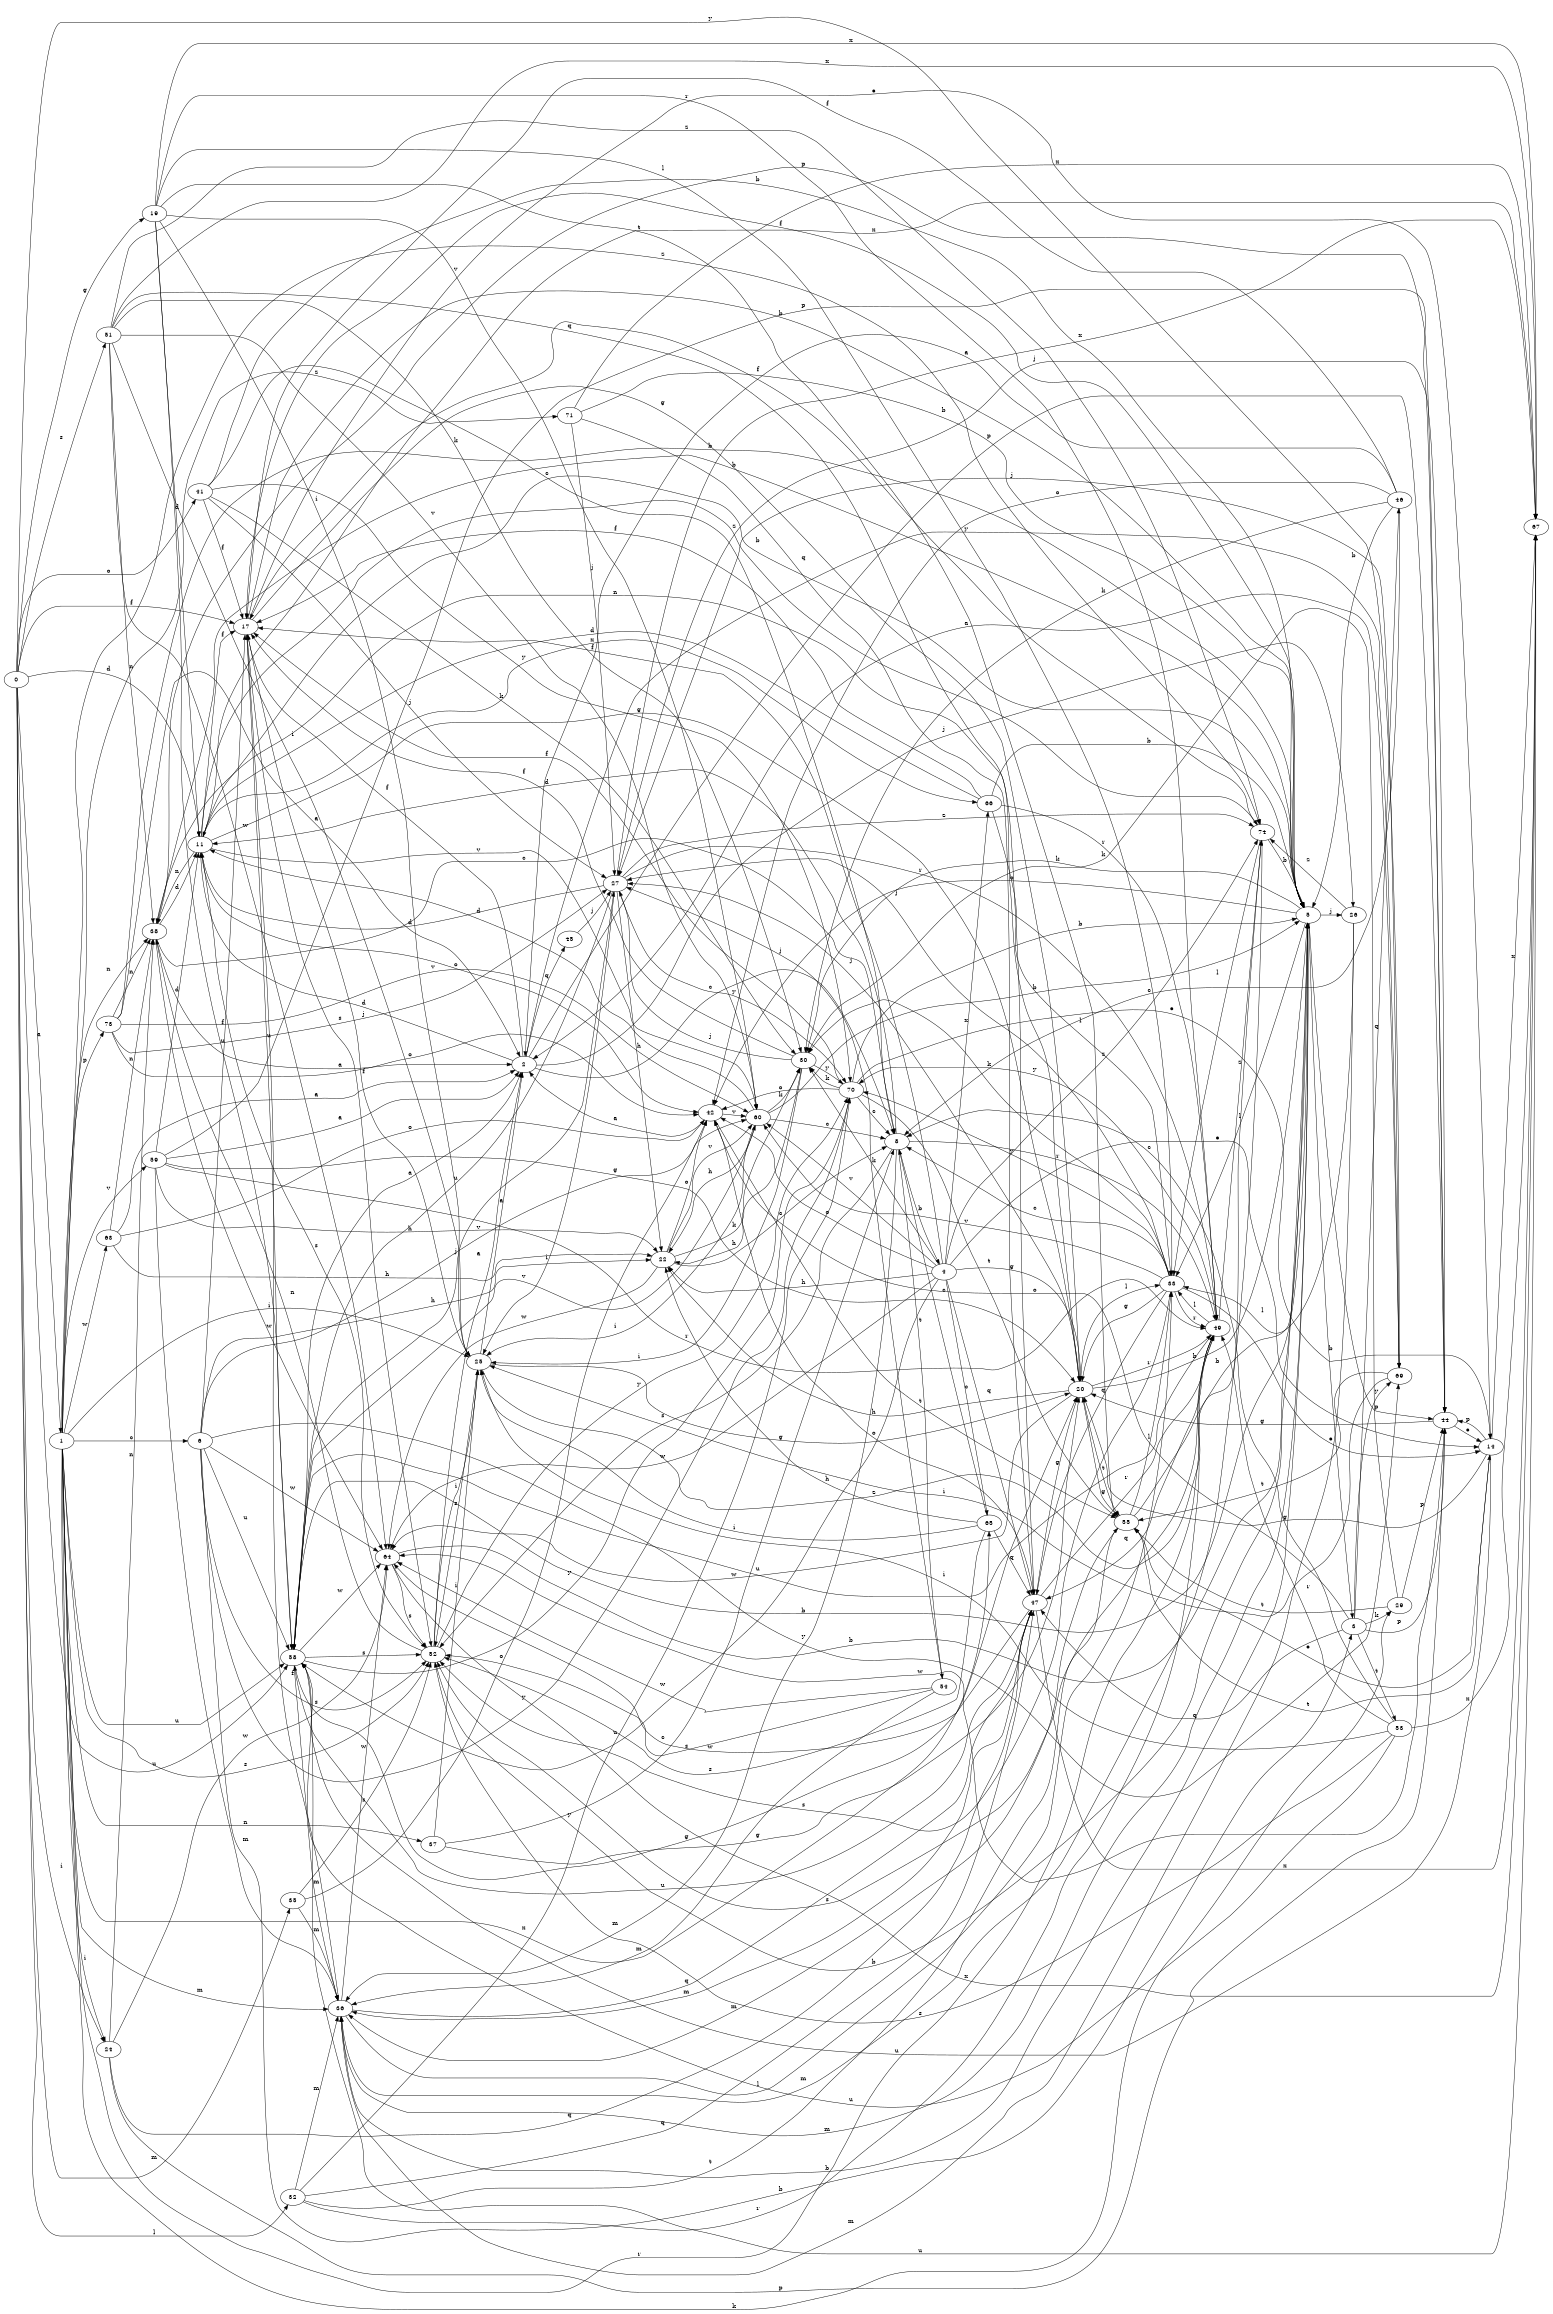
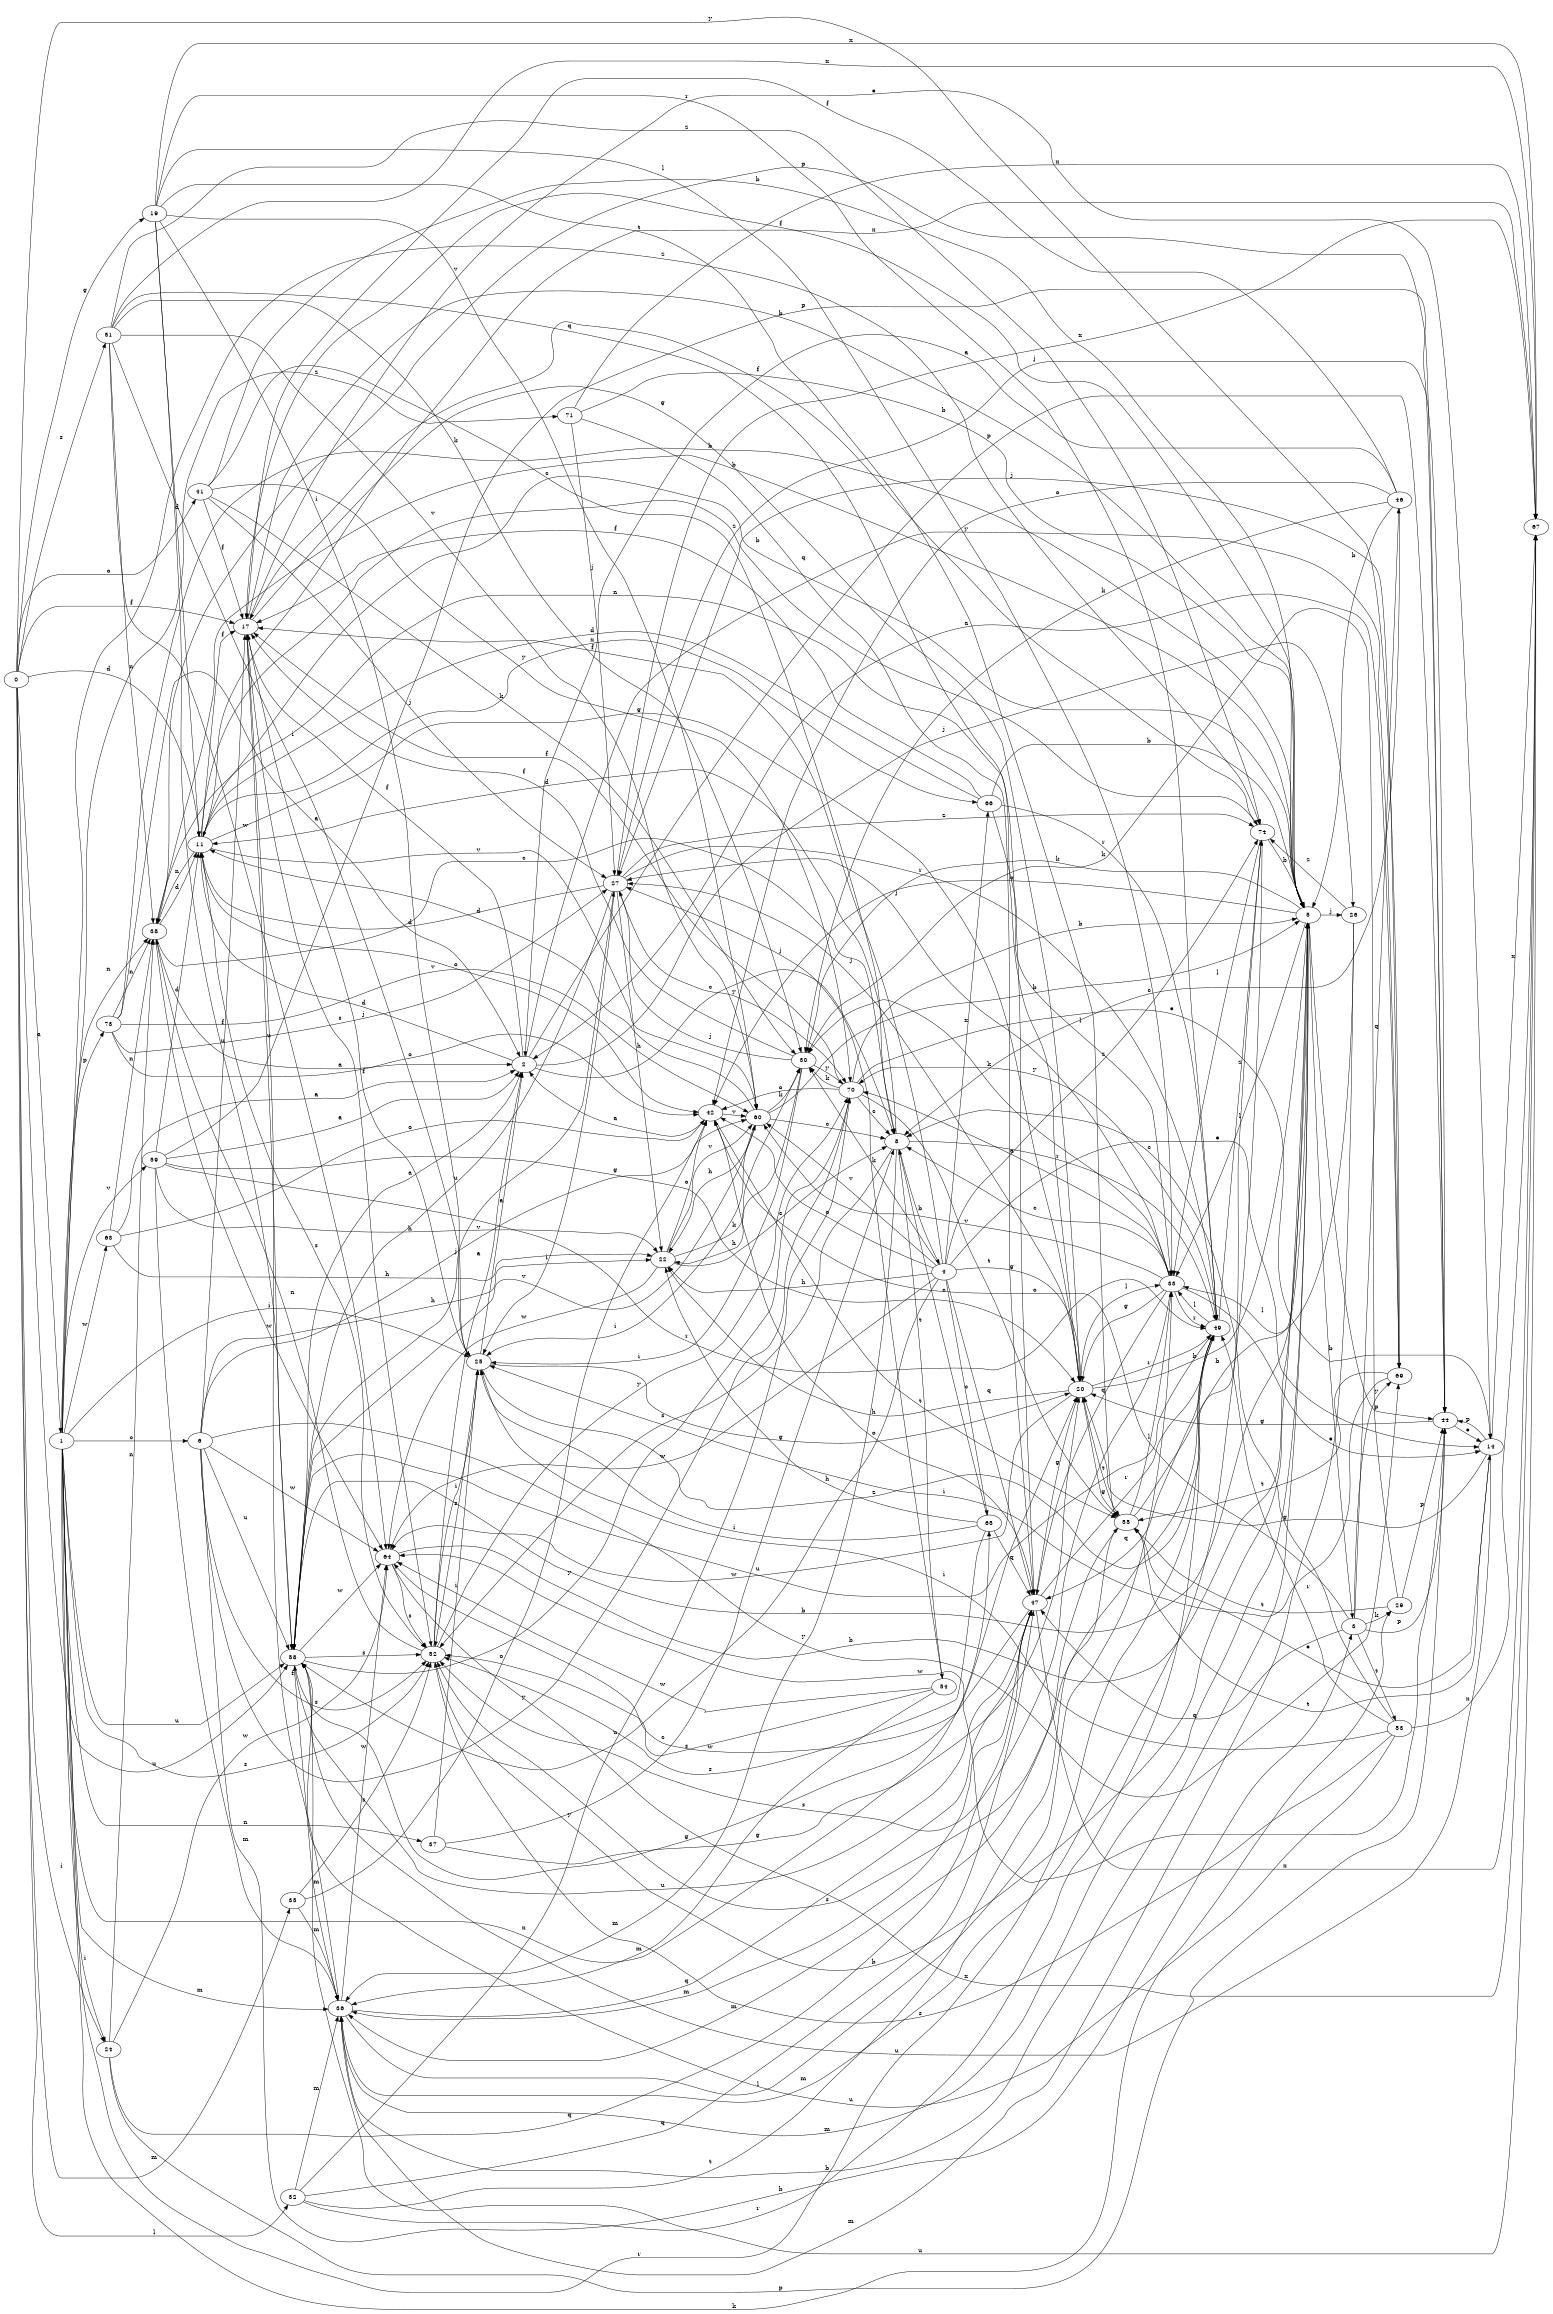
(570, 939) -> none
(1012, 1151) -> (1012, 1151)
